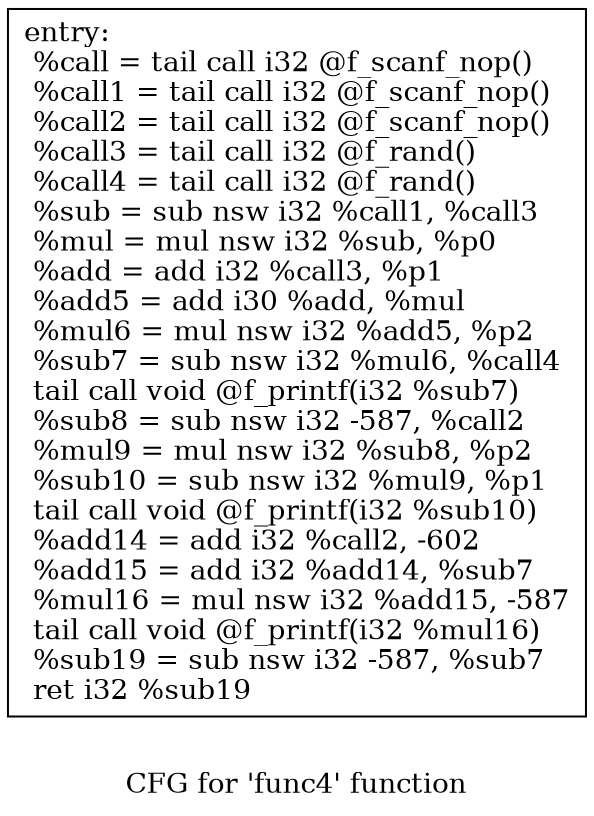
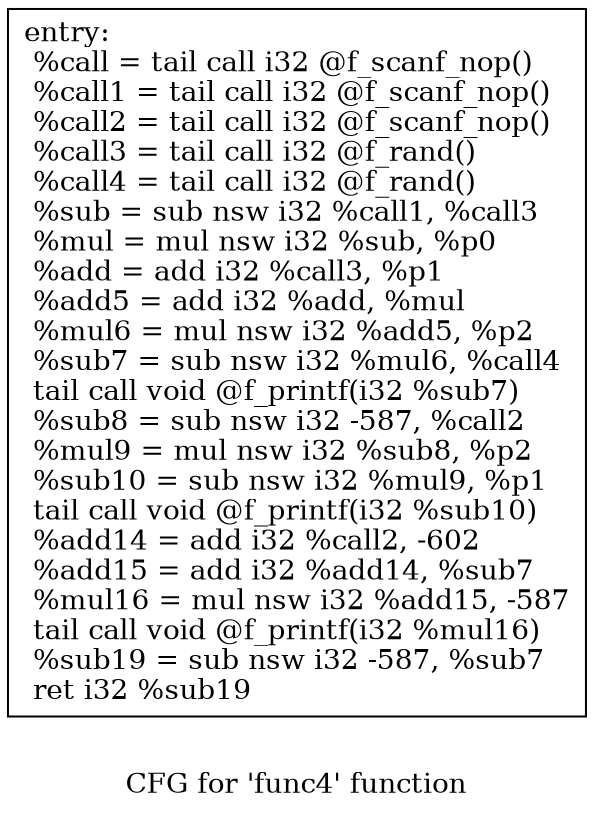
(245, 302) -> (245, 302)
